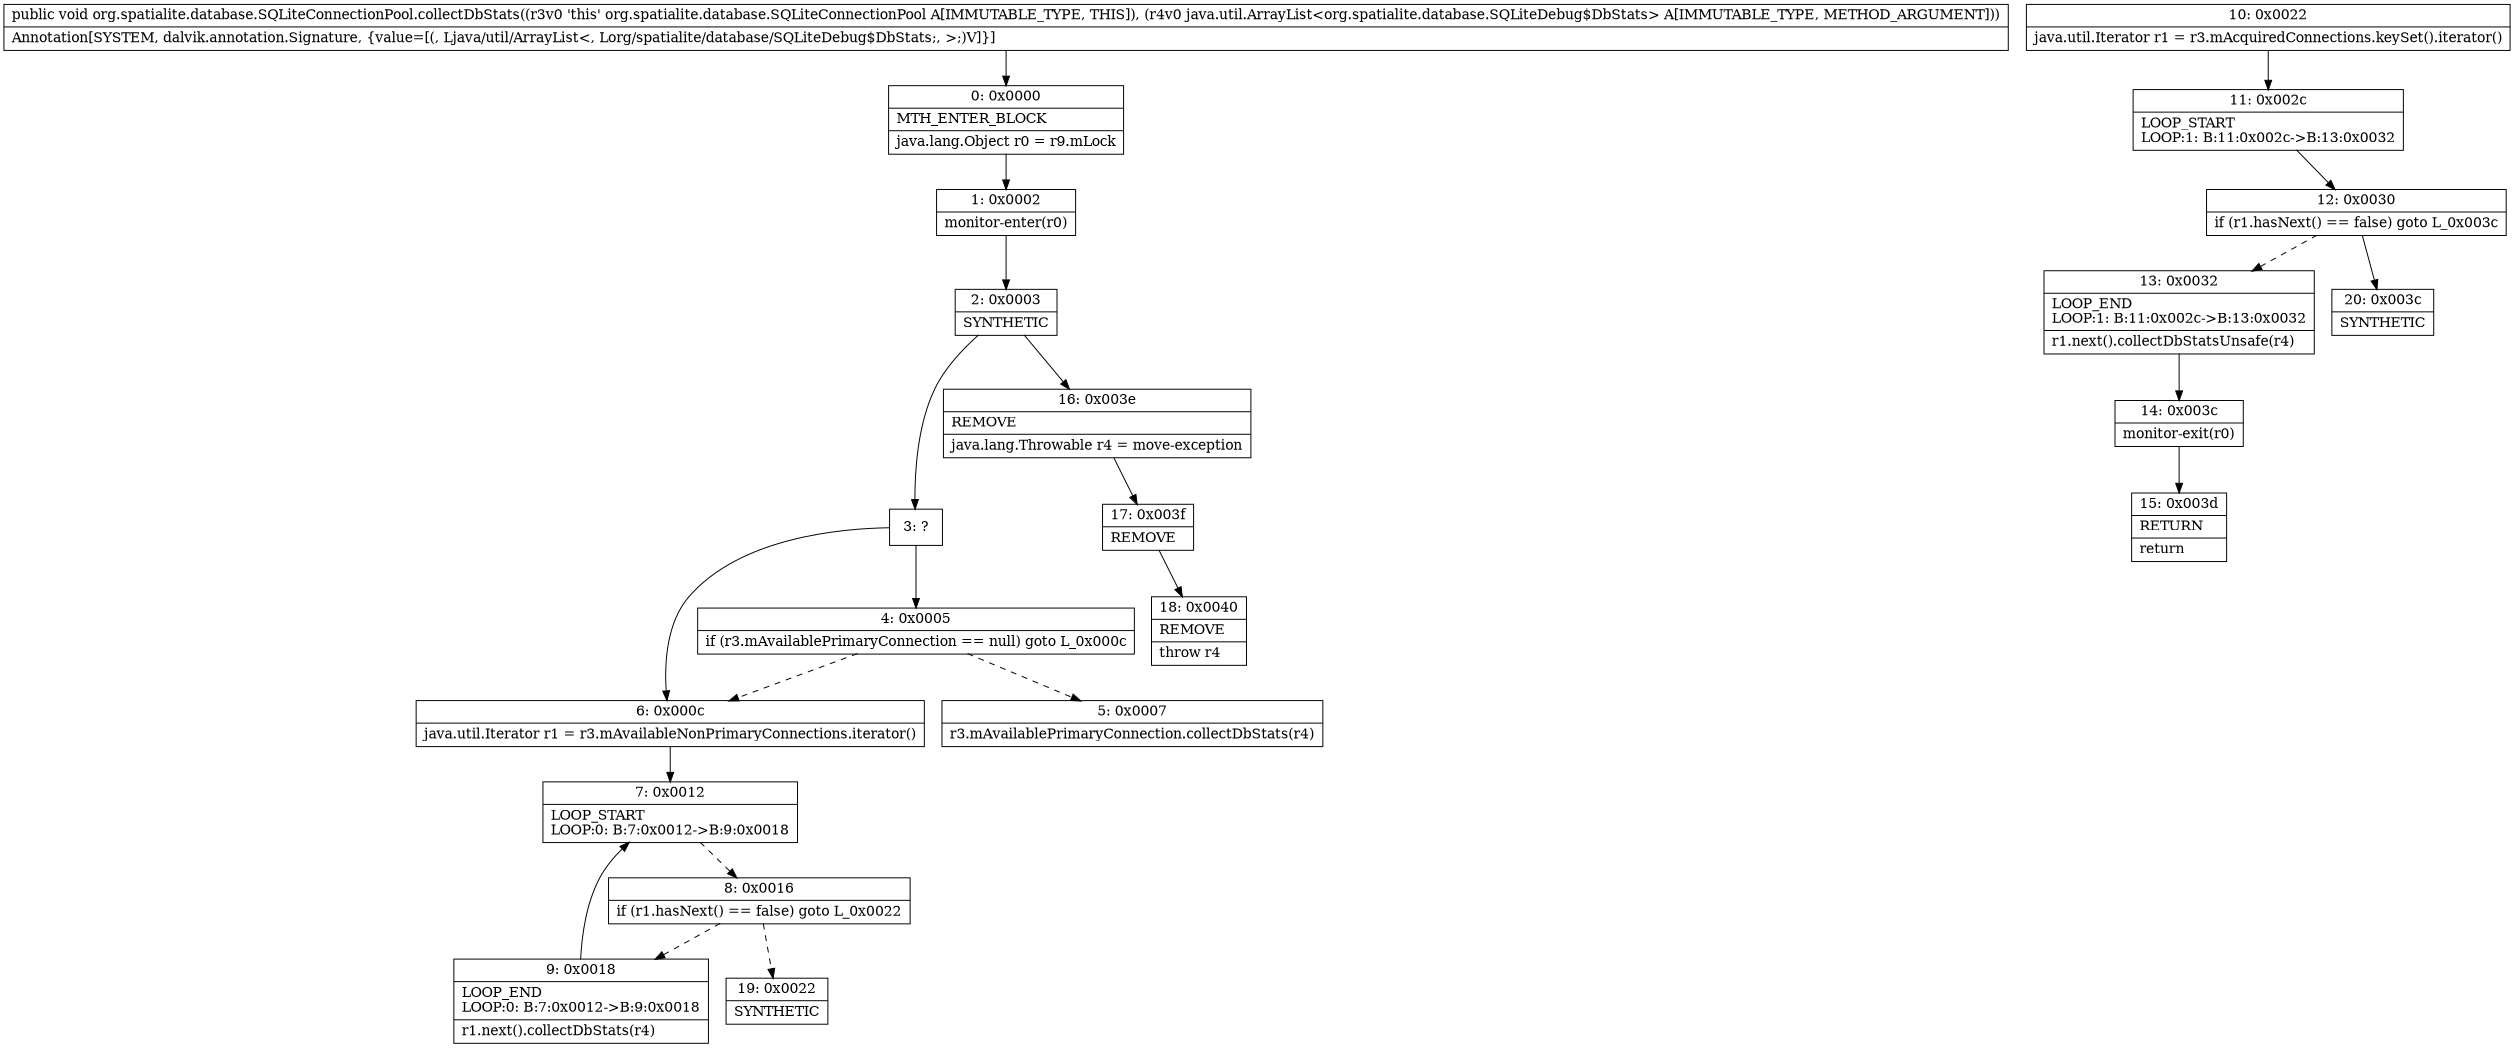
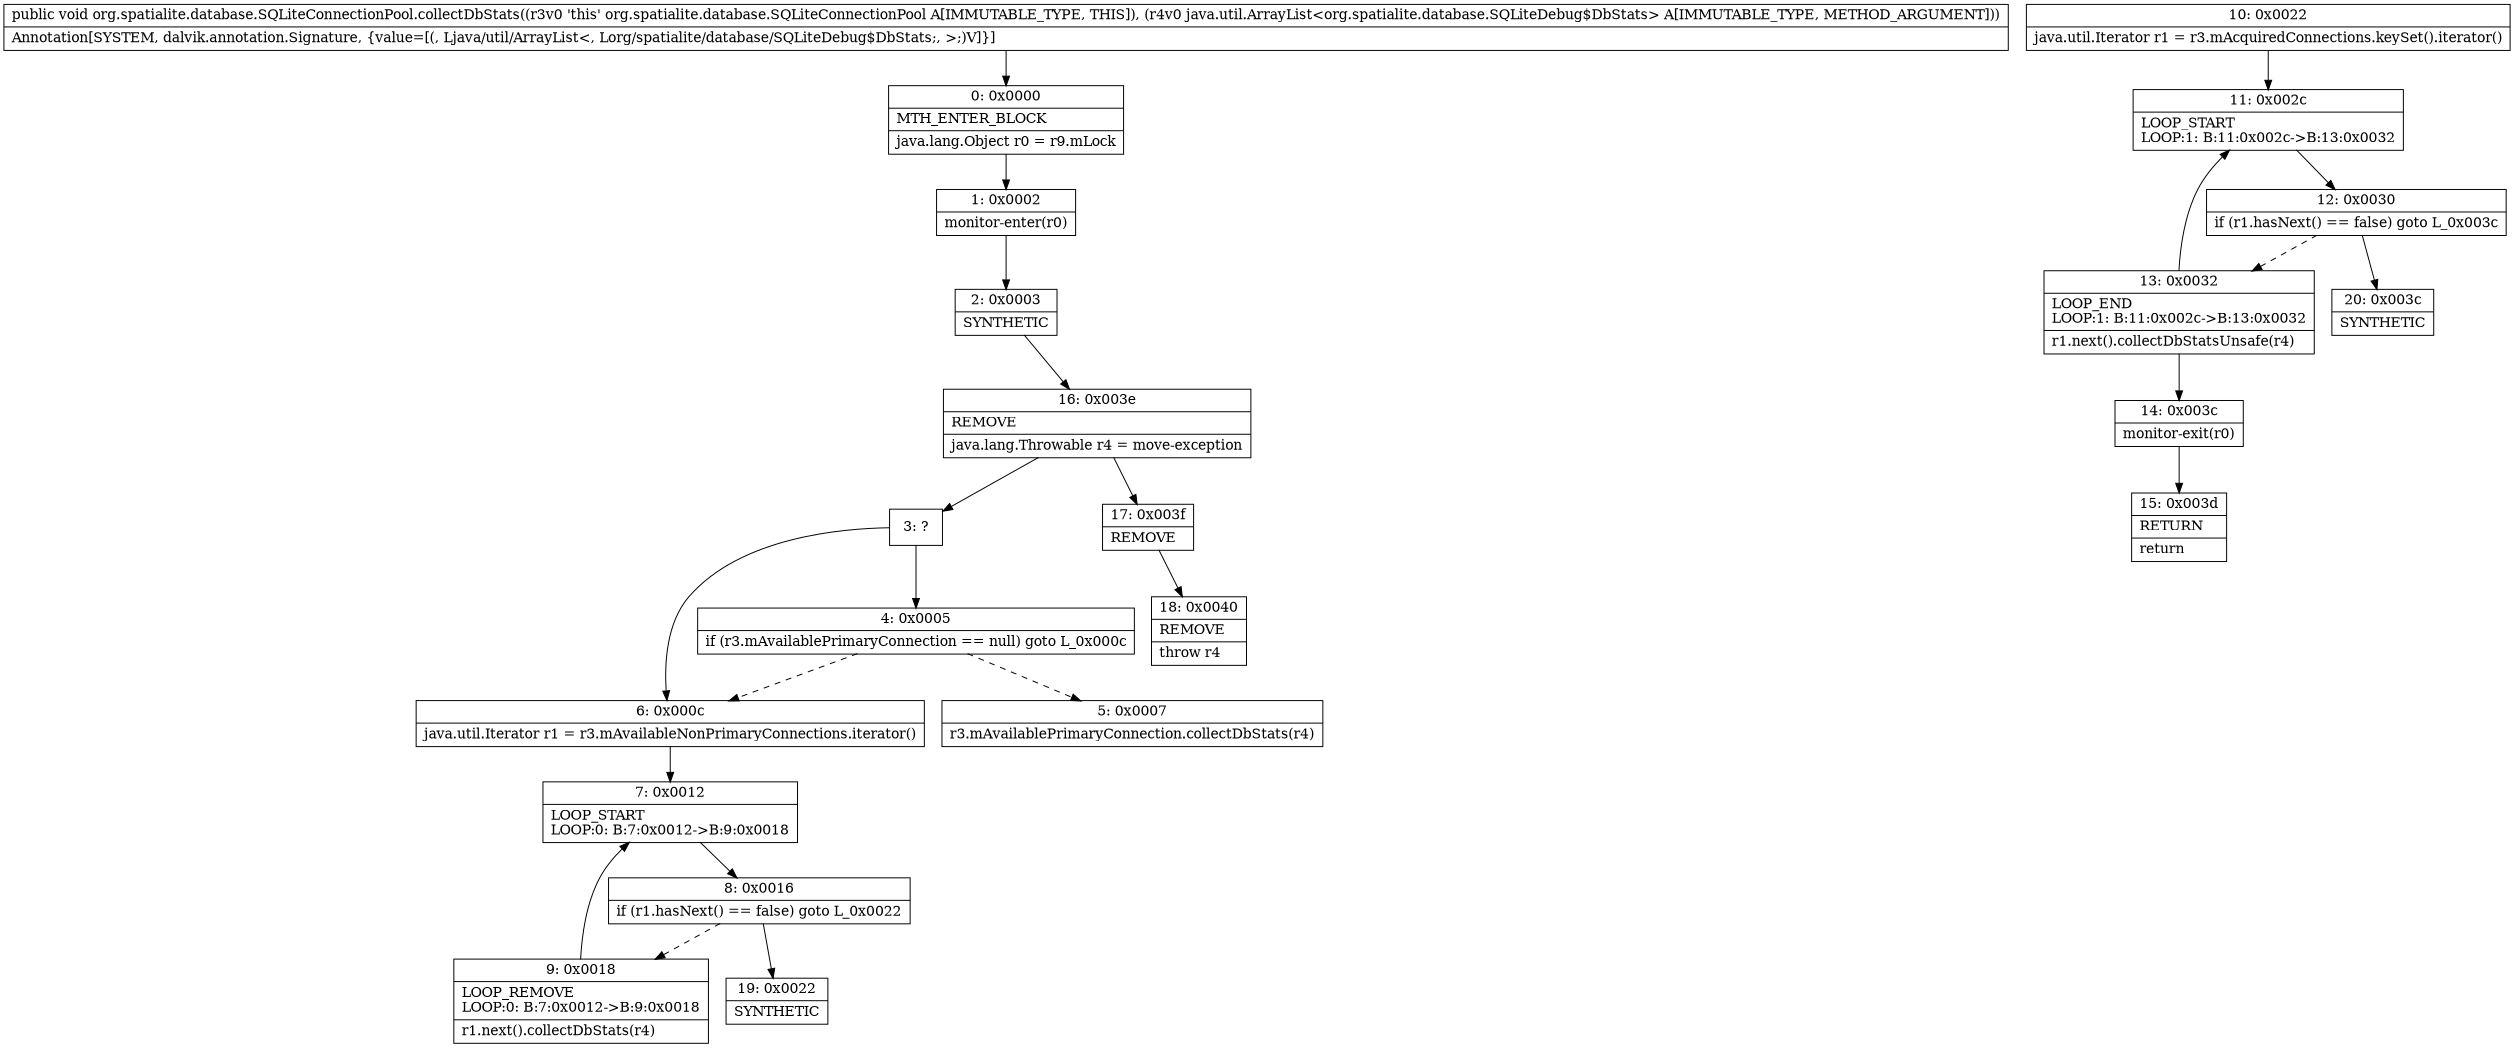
none -> (2189, 210)
(927, 409) -> (995, 482)
(715, 857) -> (715, 857)
(767, 946) -> (767, 946)
(502, 993) -> (518, 993)
